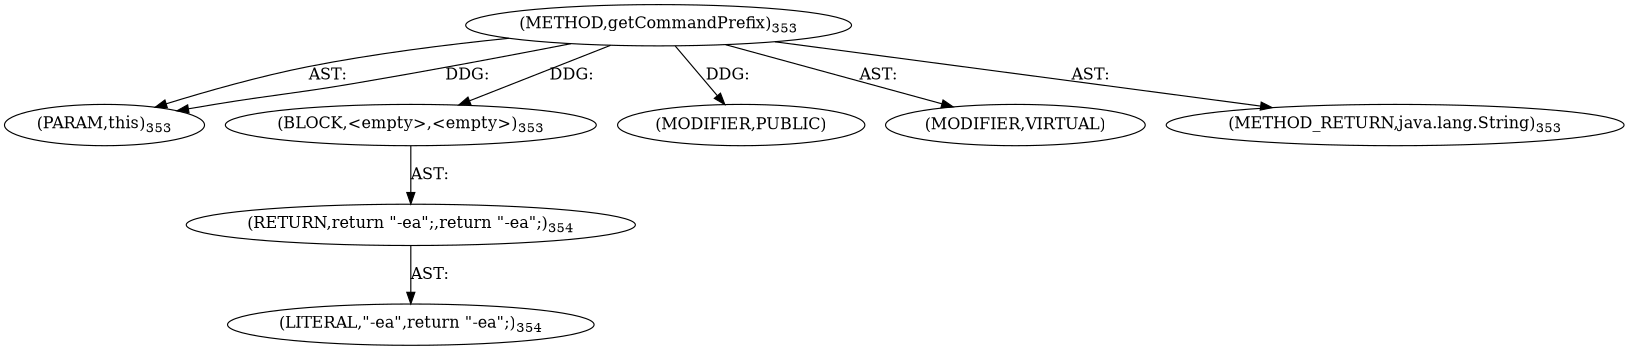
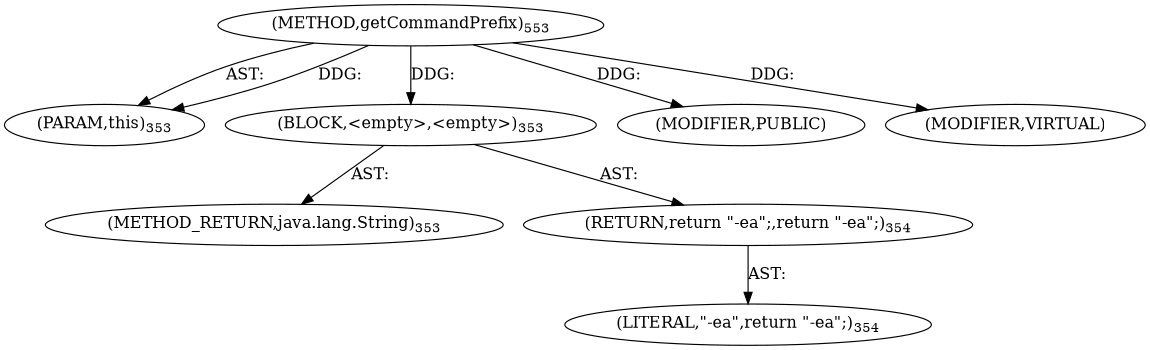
(785, 24) -> (537, 24)
(1018, 74) -> (347, 172)
(881, 75) -> (775, 75)
